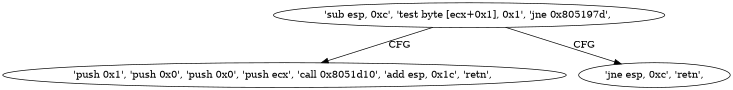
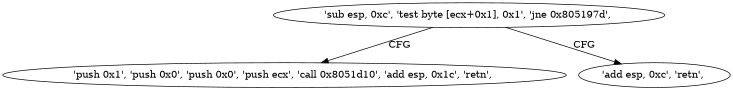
(654, 75) -> (654, 75)
